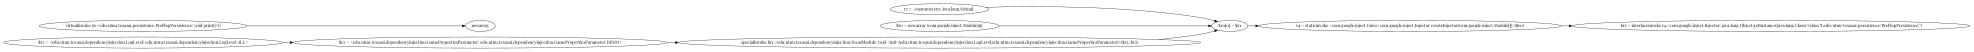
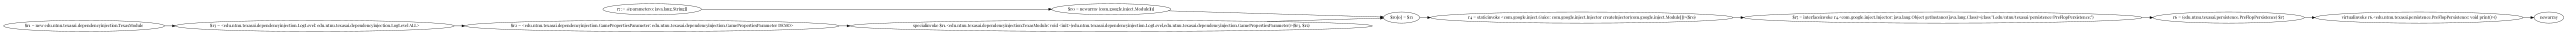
(1101, 8) -> (875, 9)
none -> (2229, 18)
none -> (84, 26)
